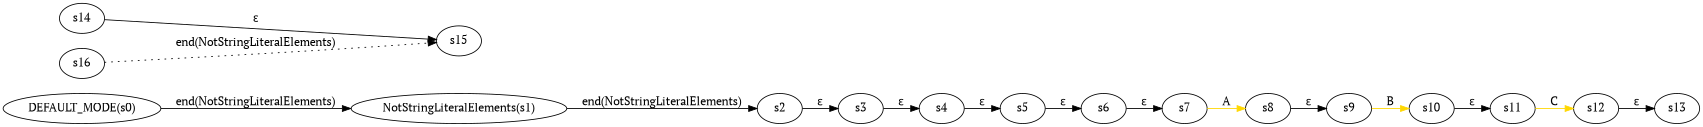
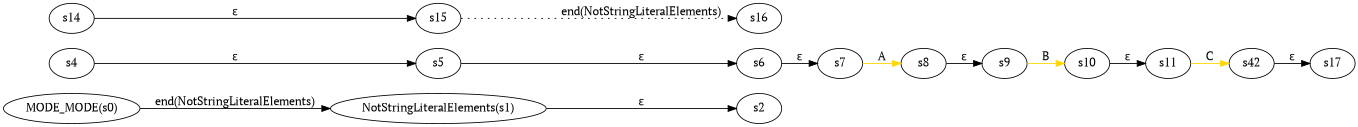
(266, 53) -> (595, 18)
(662, 102) -> (641, 102)
(82, 109) -> (72, 109)
(861, 109) -> none
(1596, 109) -> (1252, 63)
(1677, 109) -> (1333, 63)
